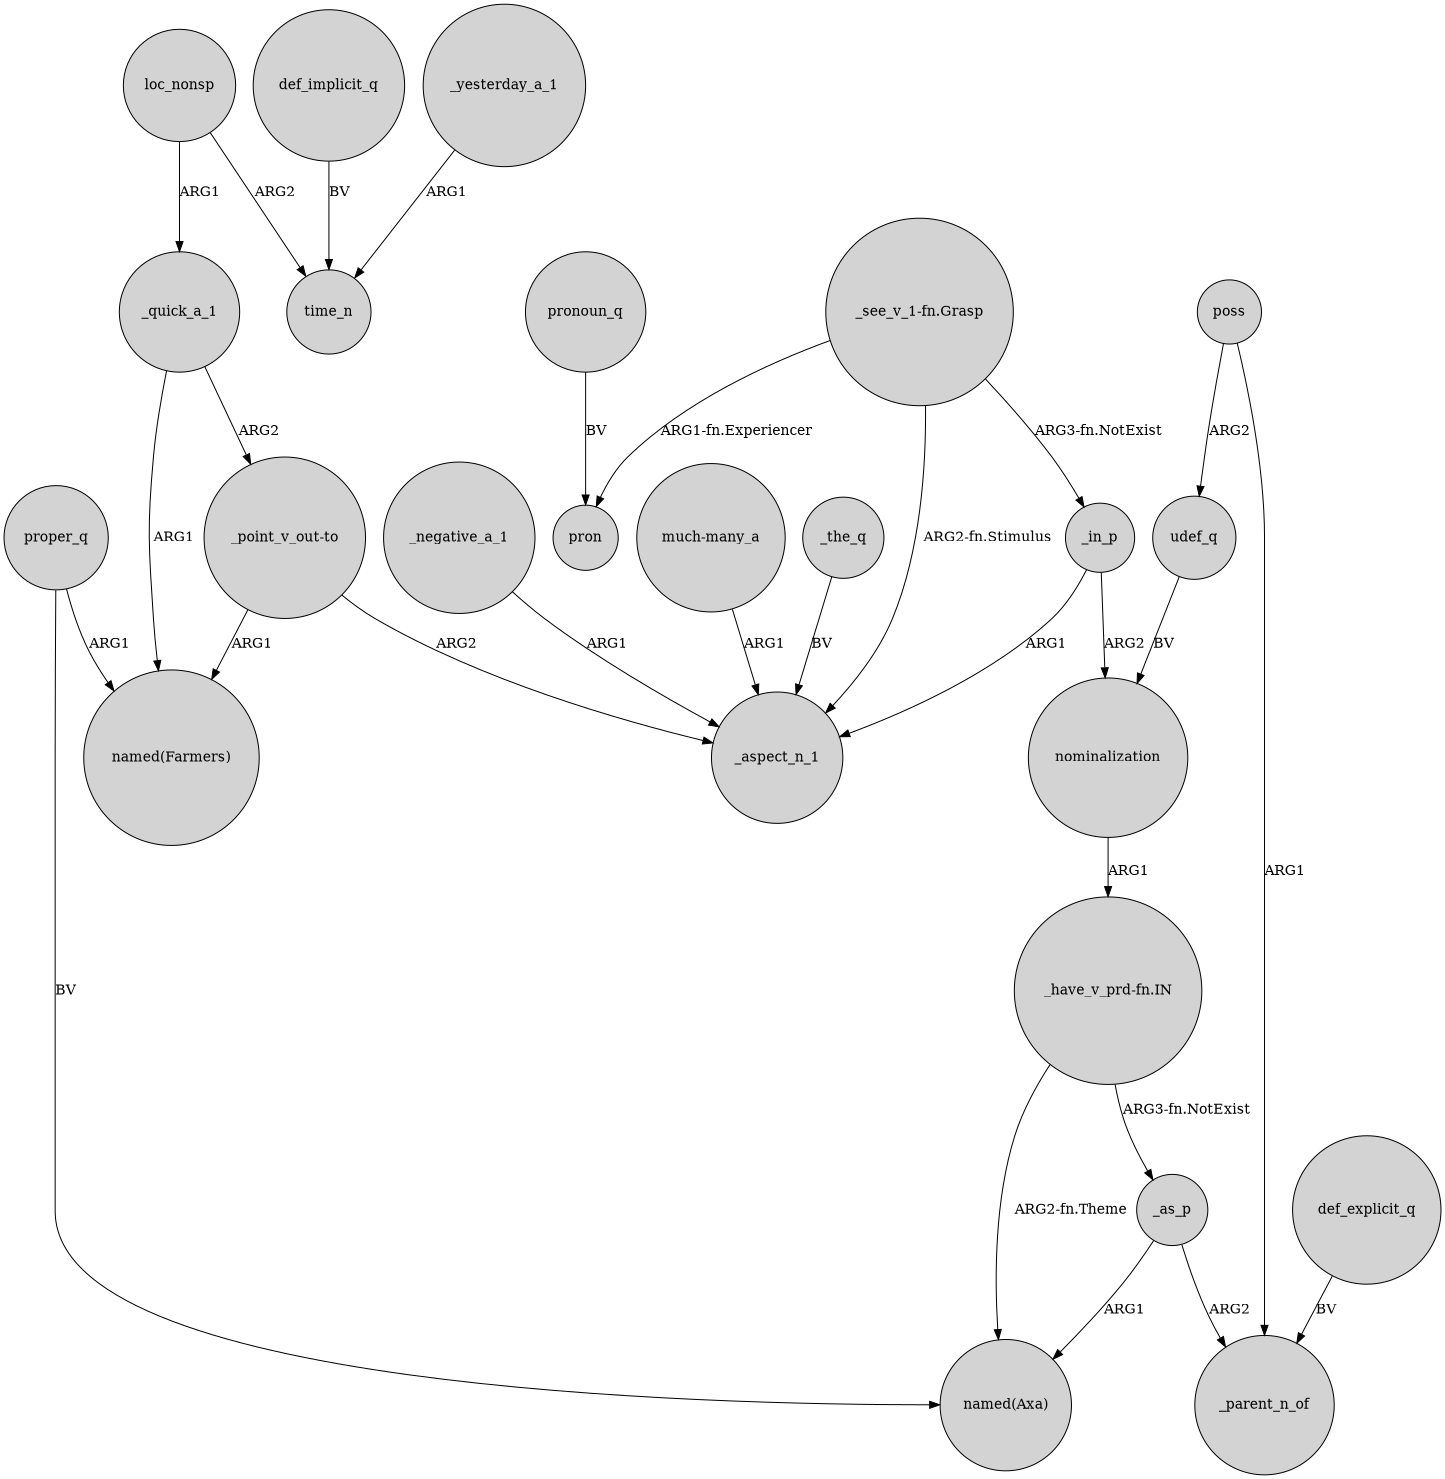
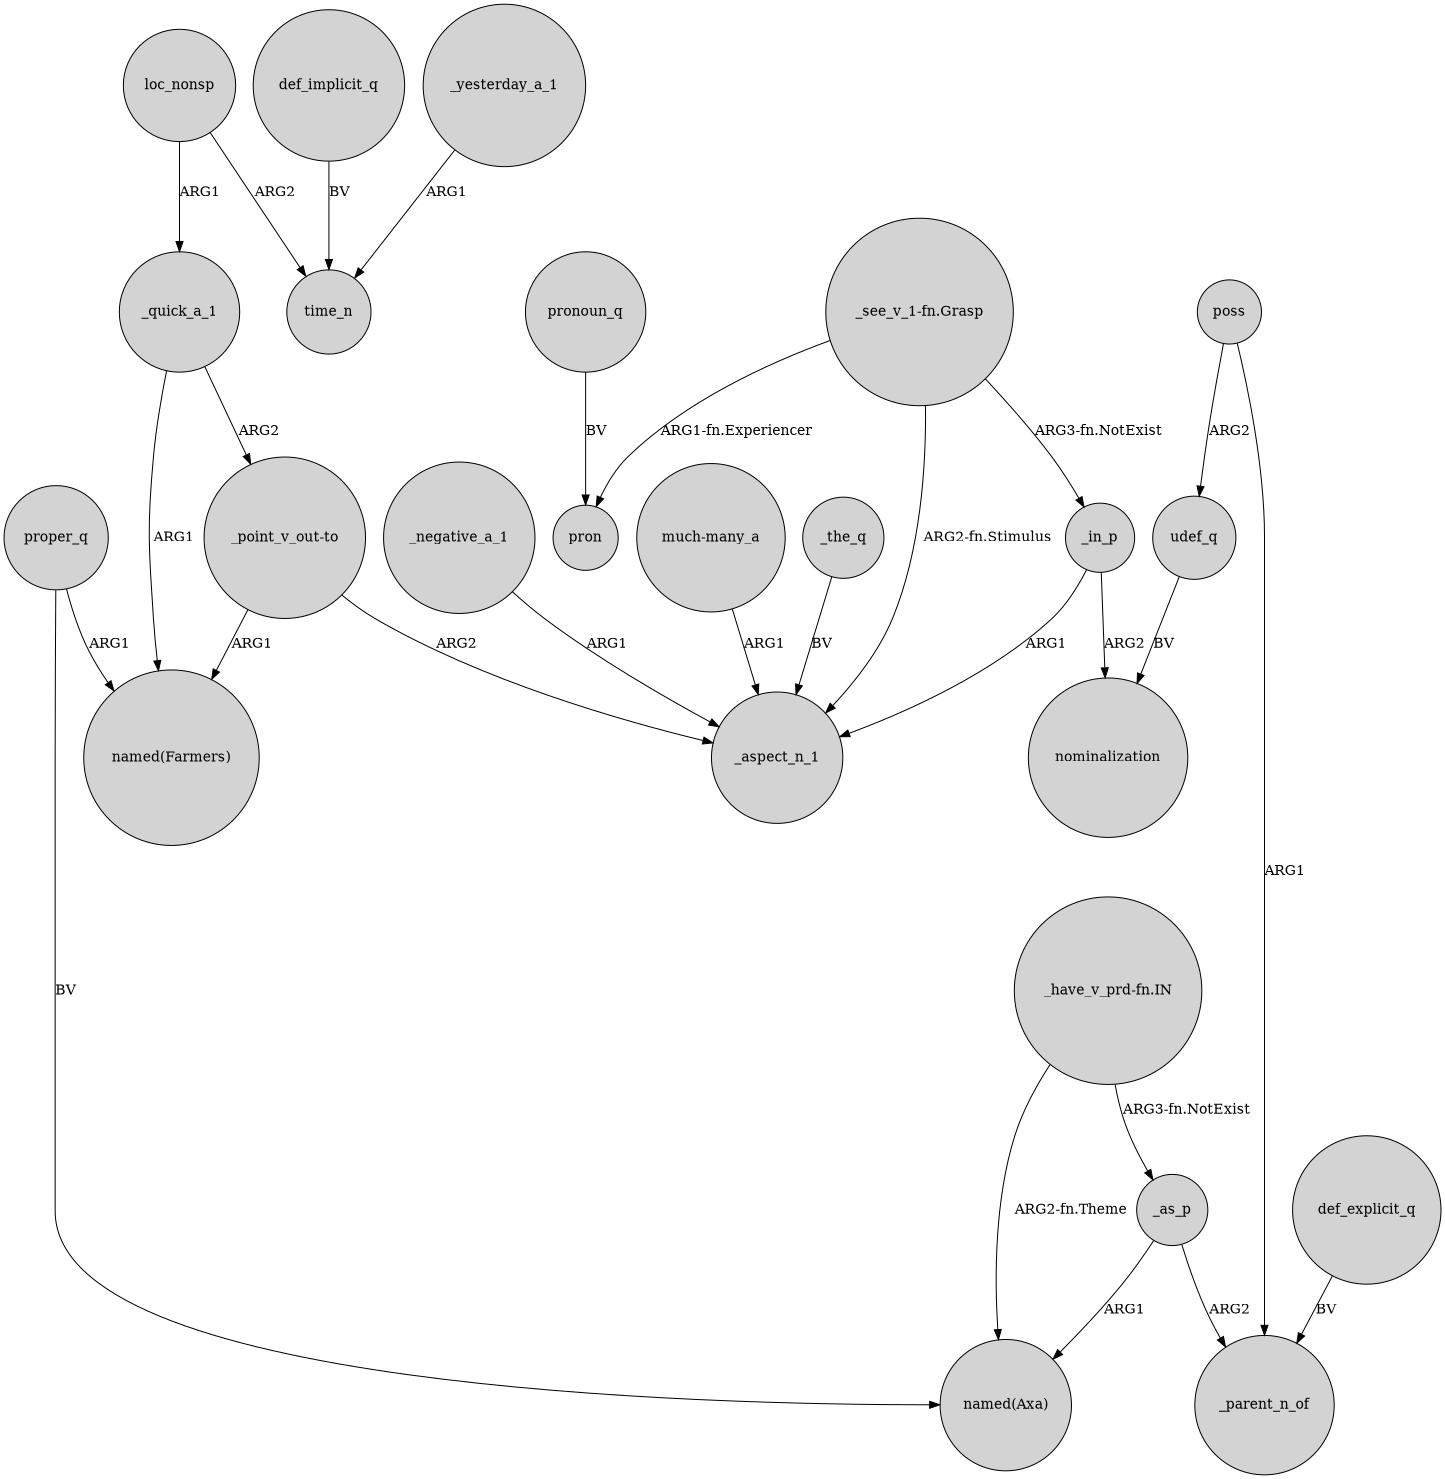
(1108, 862) -> none
